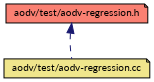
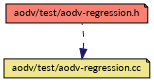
(70, 46) -> (84, 36)
